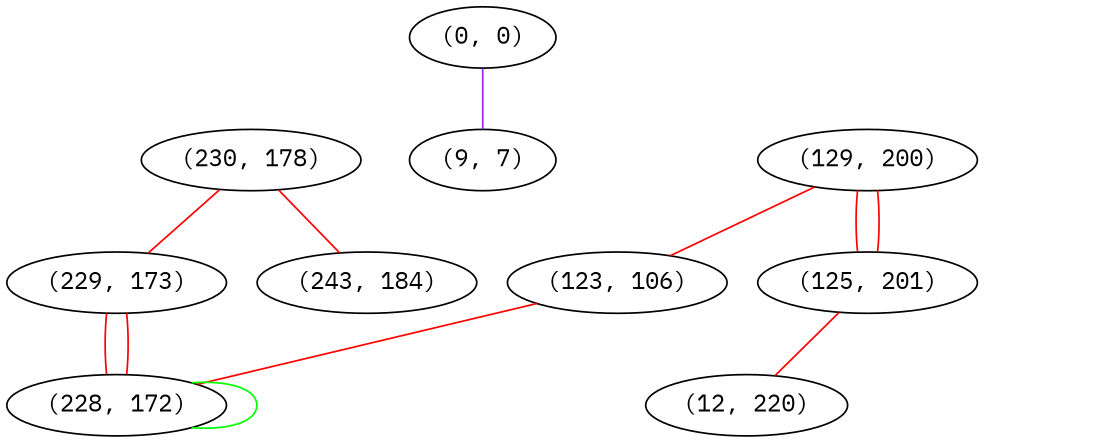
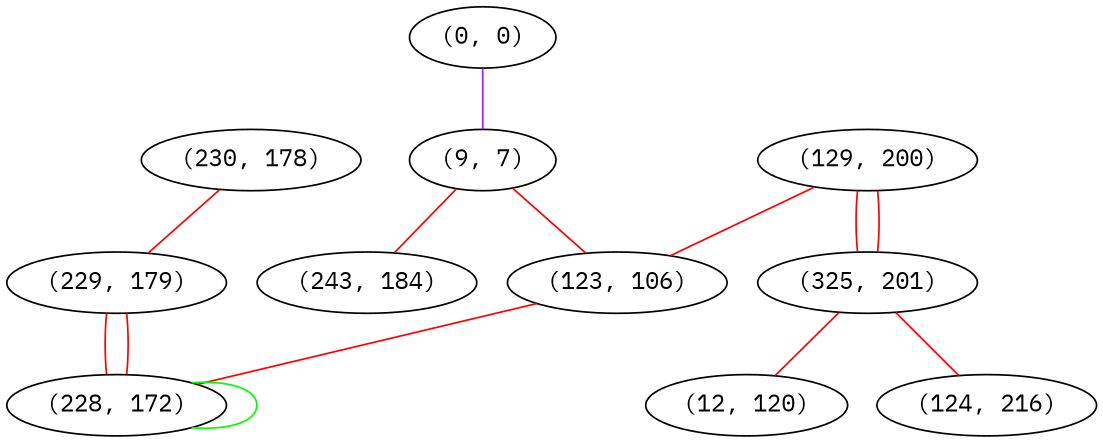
(309, 221) -> (426, 221)
none -> (549, 221)
(117, 283) -> (117, 283)
(868, 283) -> (868, 283)
(747, 405) -> (747, 405)
none -> (987, 405)
